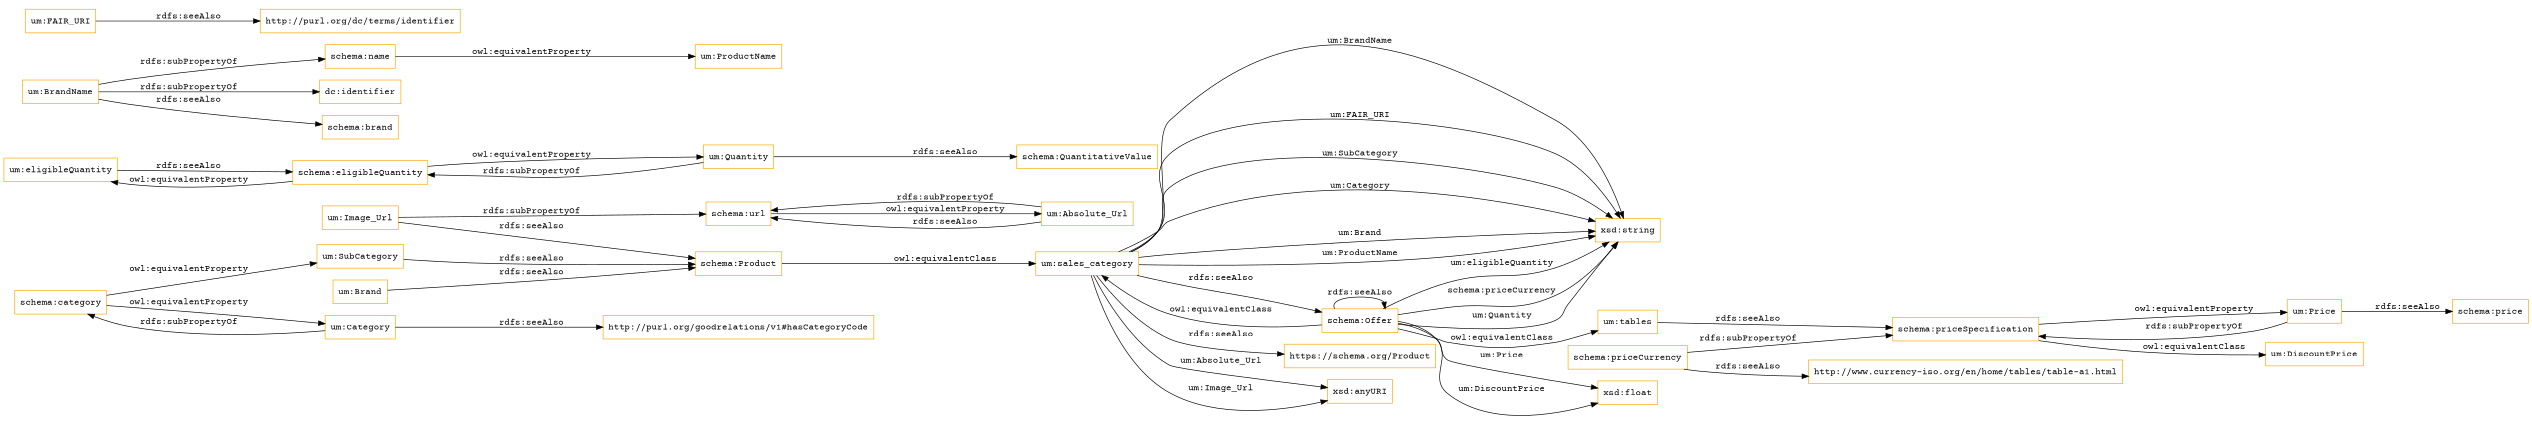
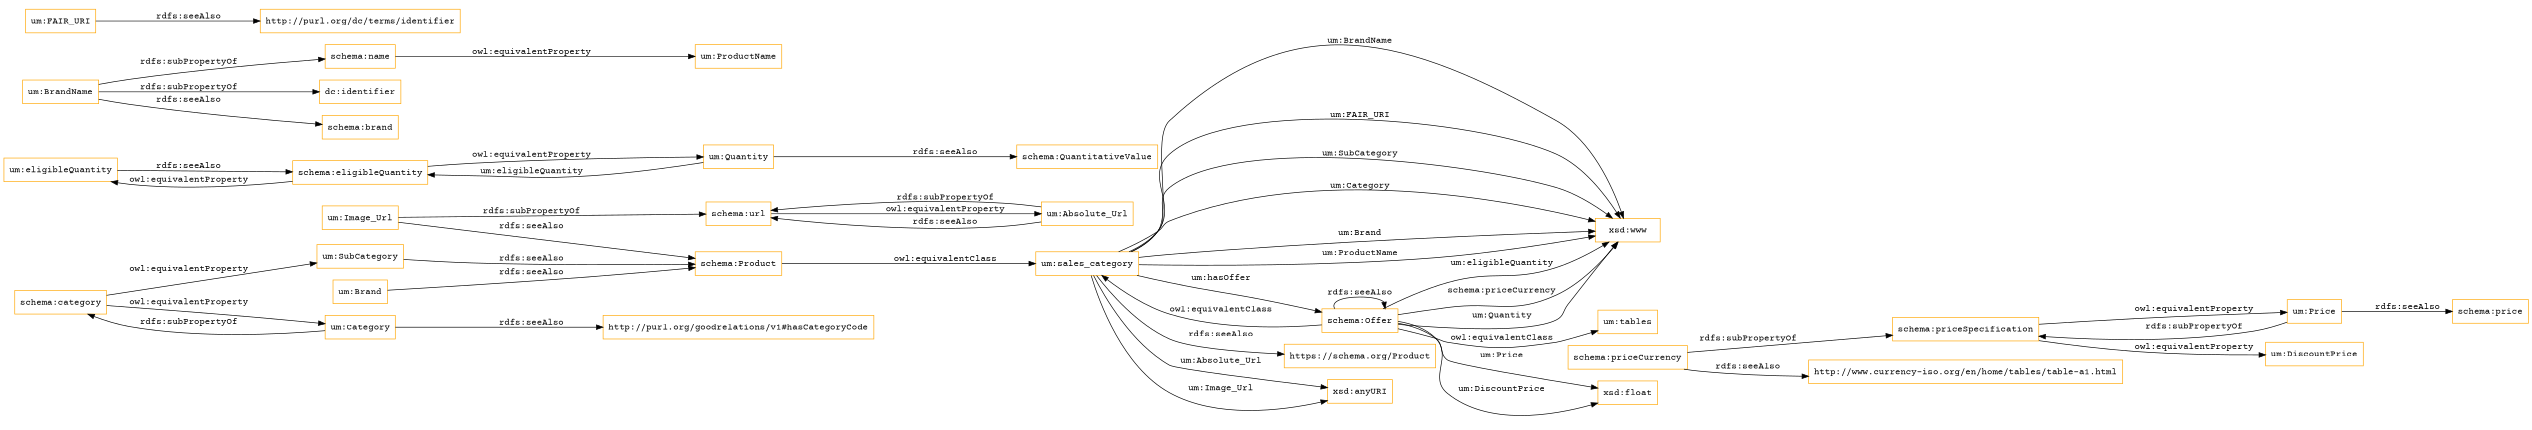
(532, 171) -> (532, 171)
(1628, 230) -> (1628, 230)
(1221, 278) -> (1221, 278)
(1772, 325) -> none
(2194, 347) -> (2194, 347)
